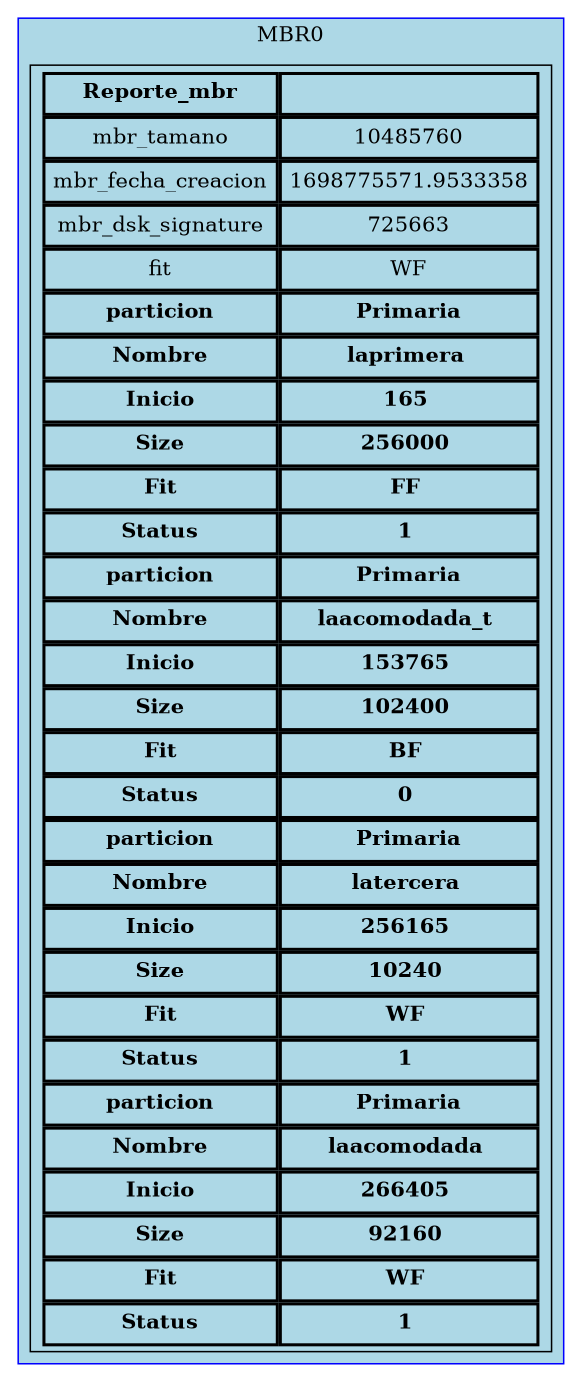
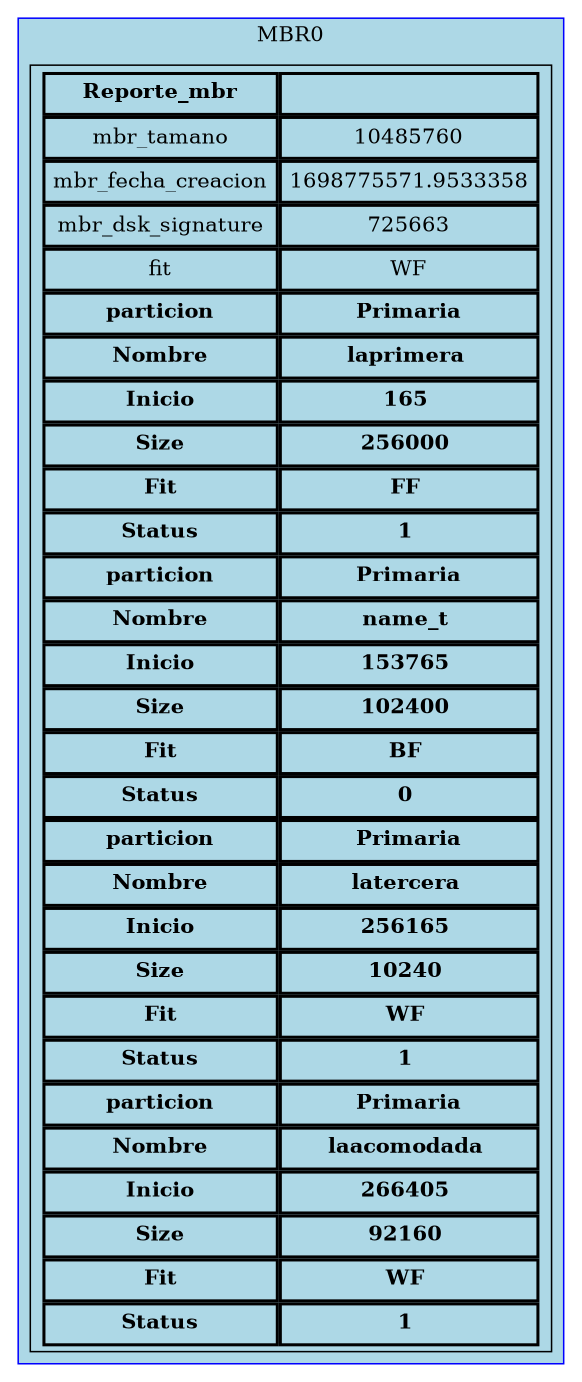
(409, 619) -> (409, 619)
